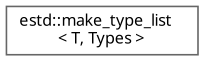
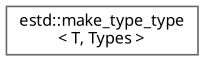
(102, 31) -> (102, 31)
